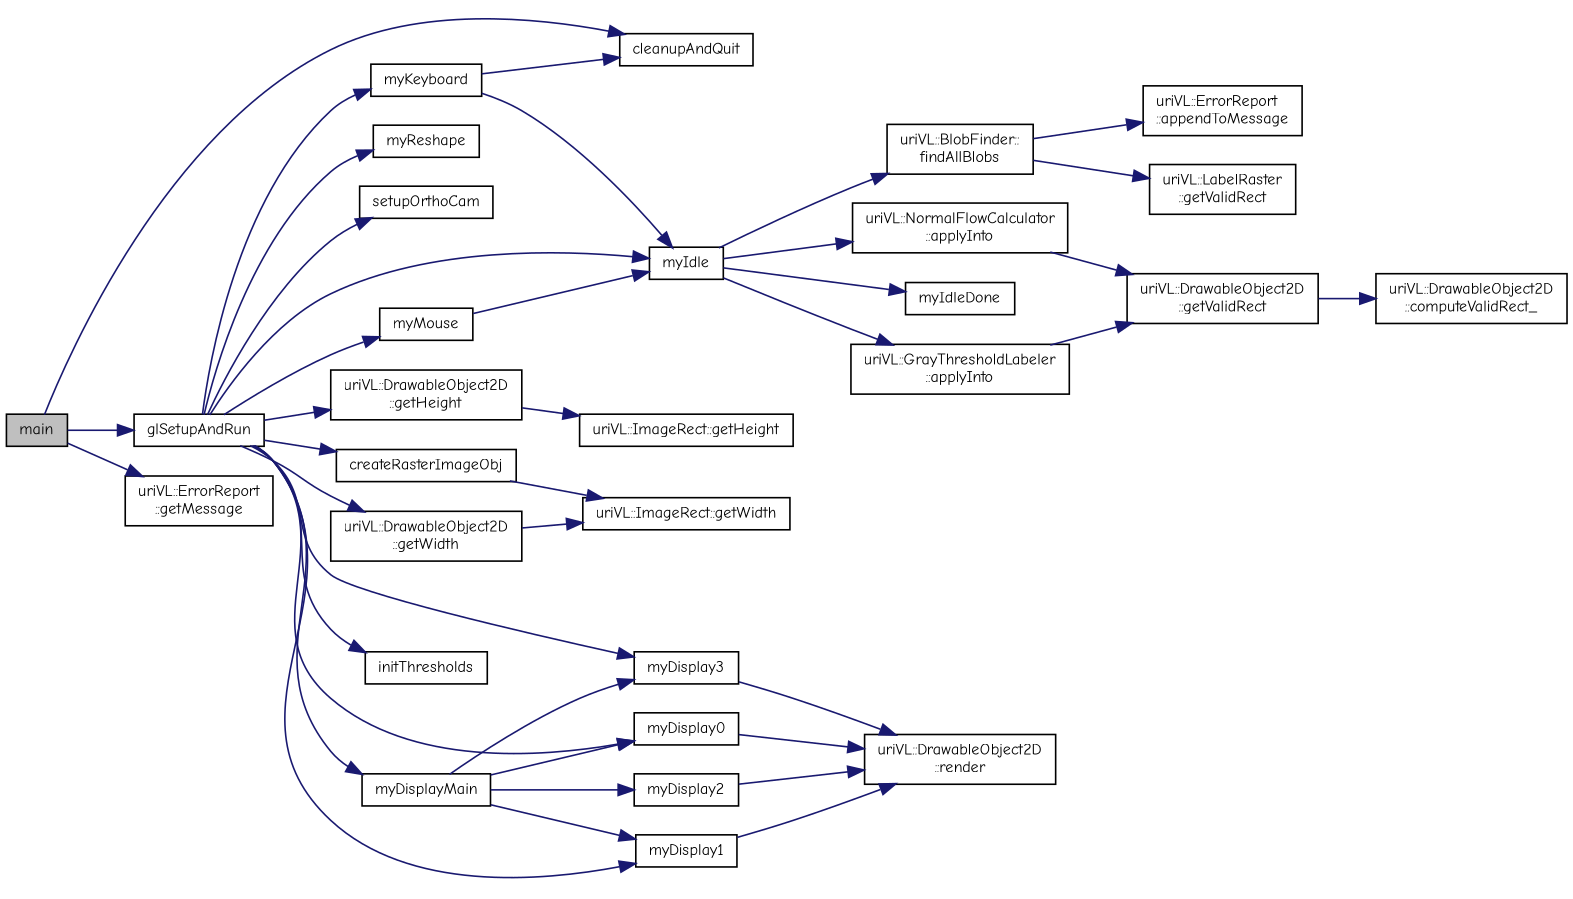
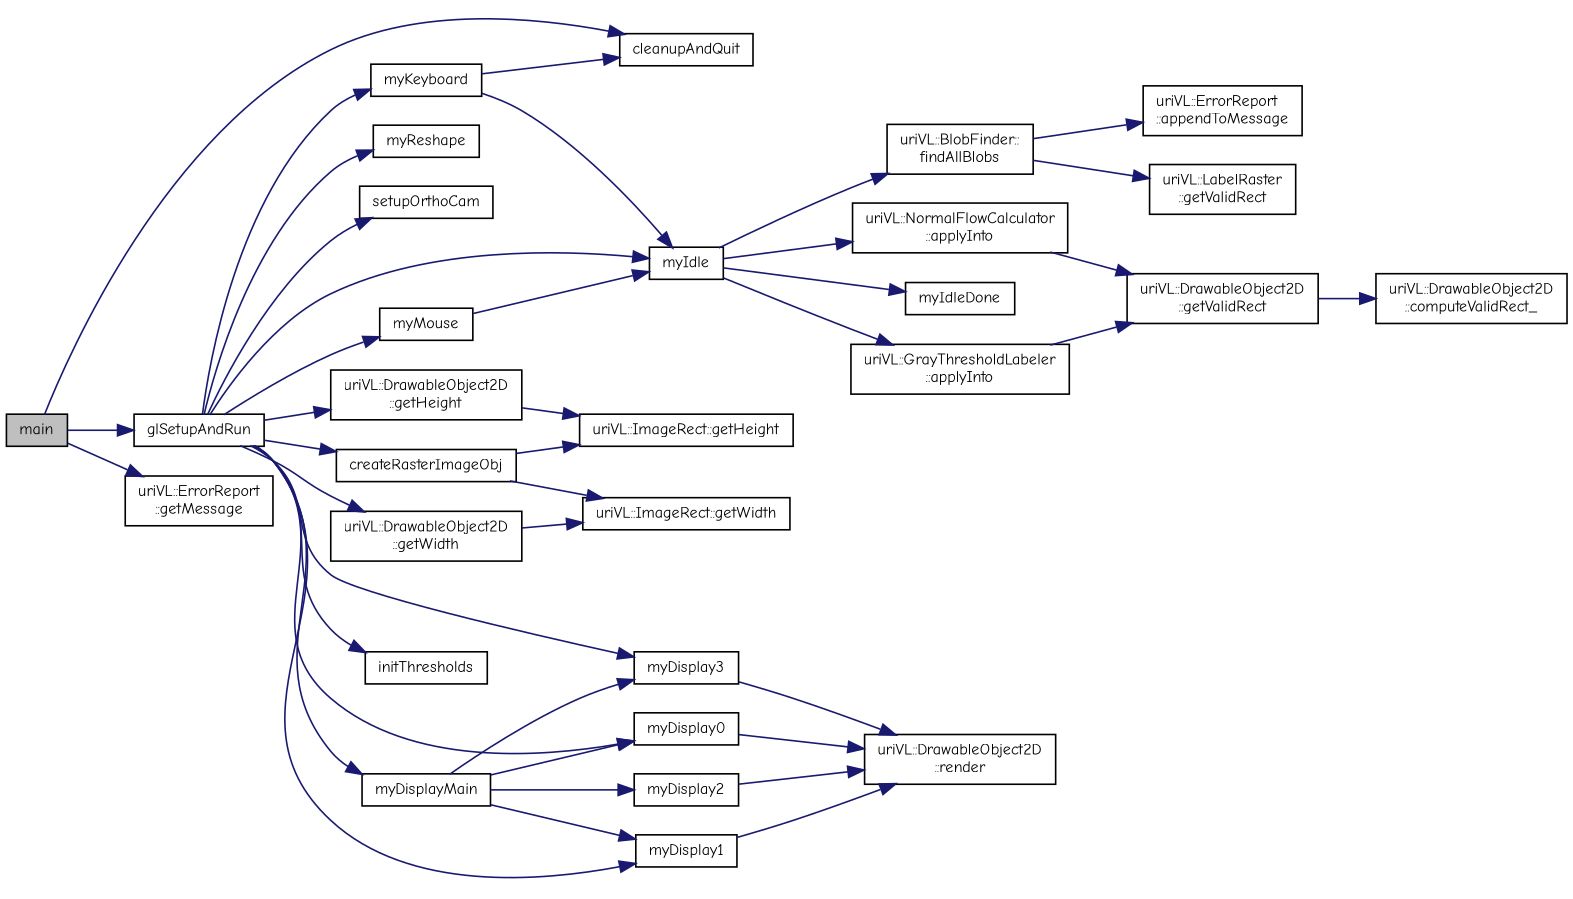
none -> (540, 450)
